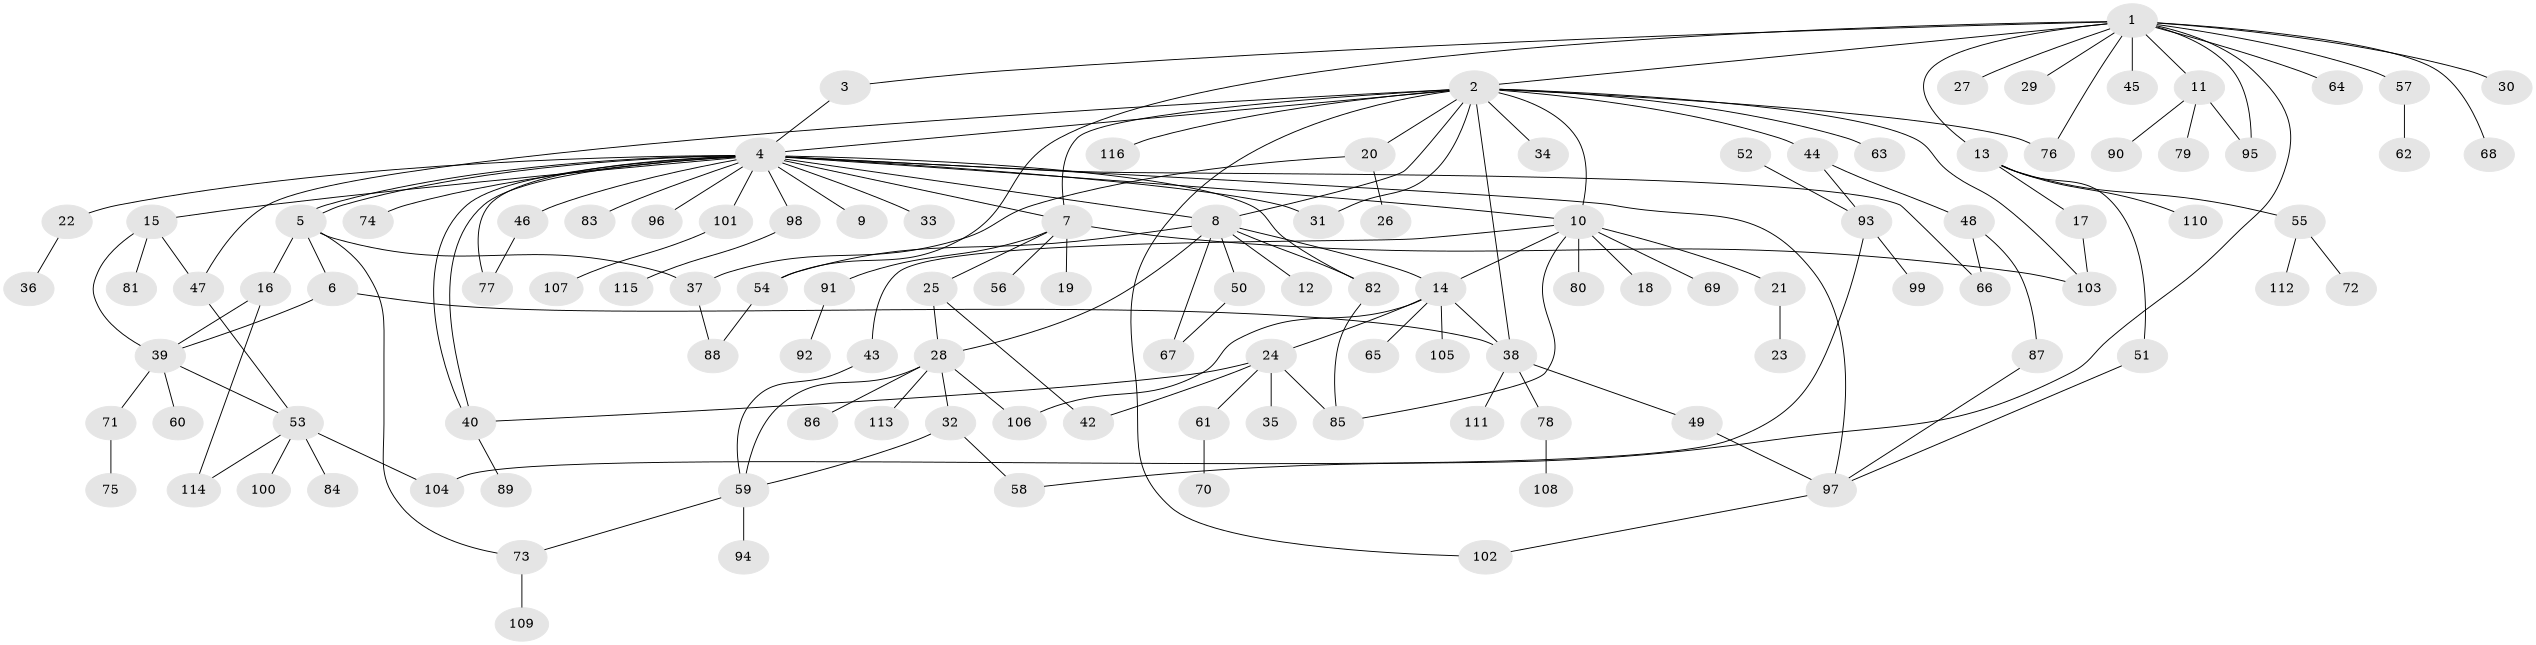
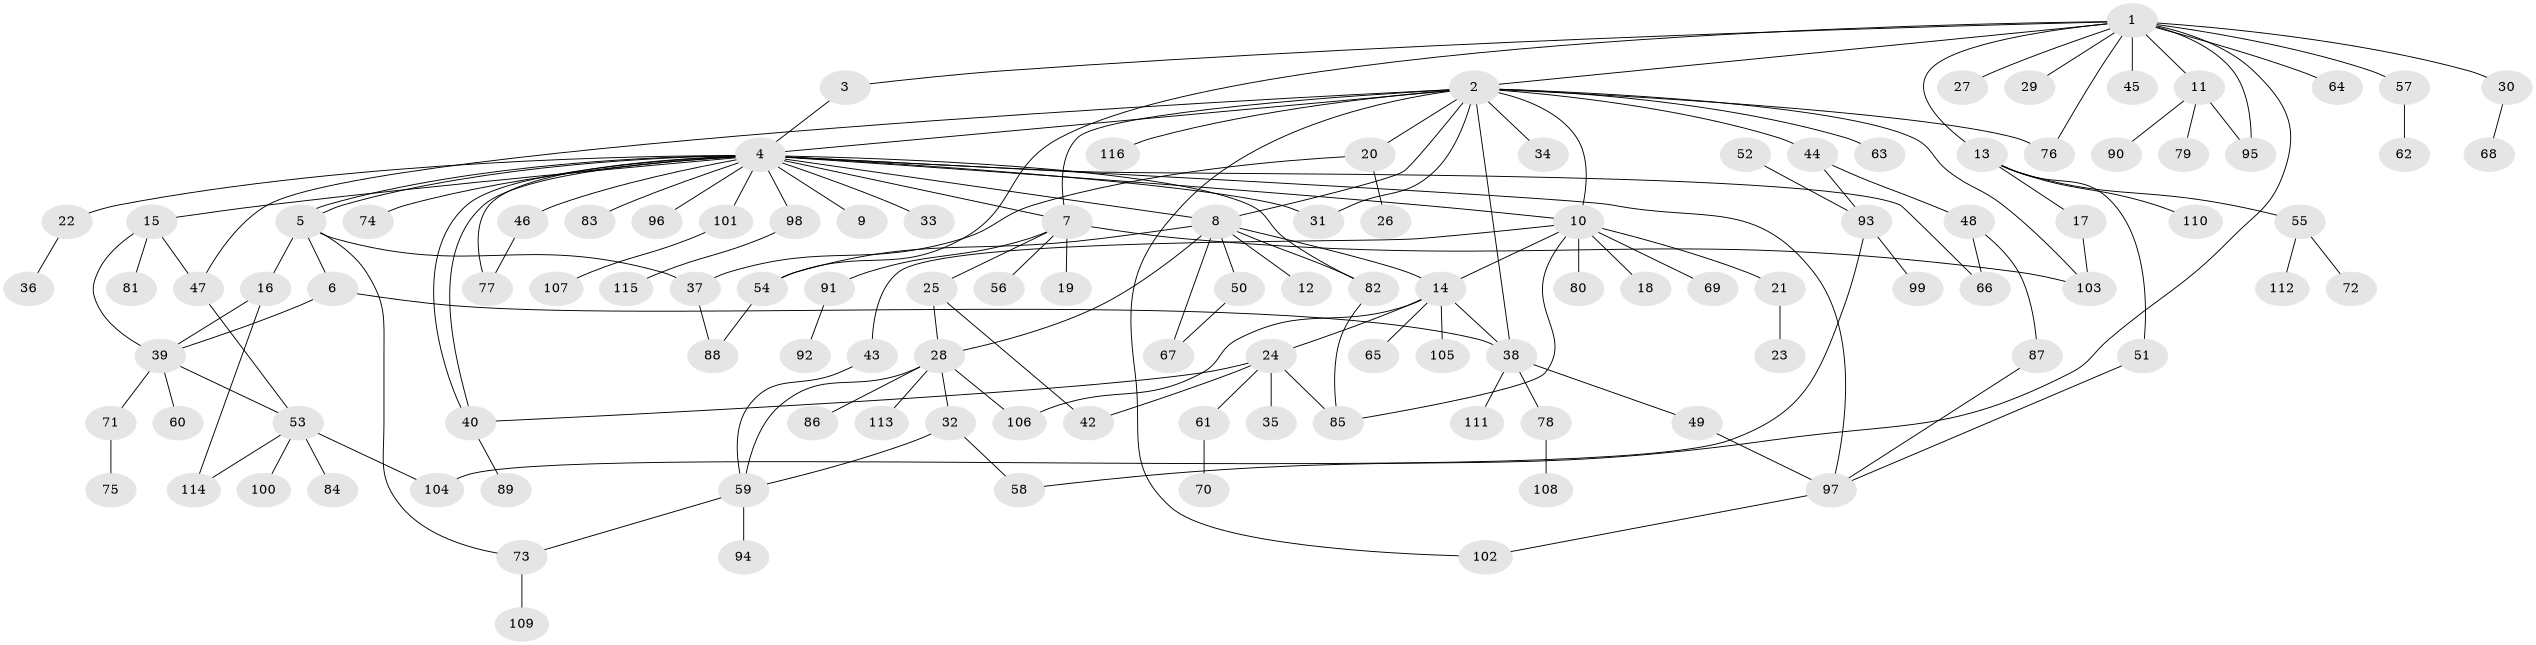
(2341, 42) -> (2498, 121)
